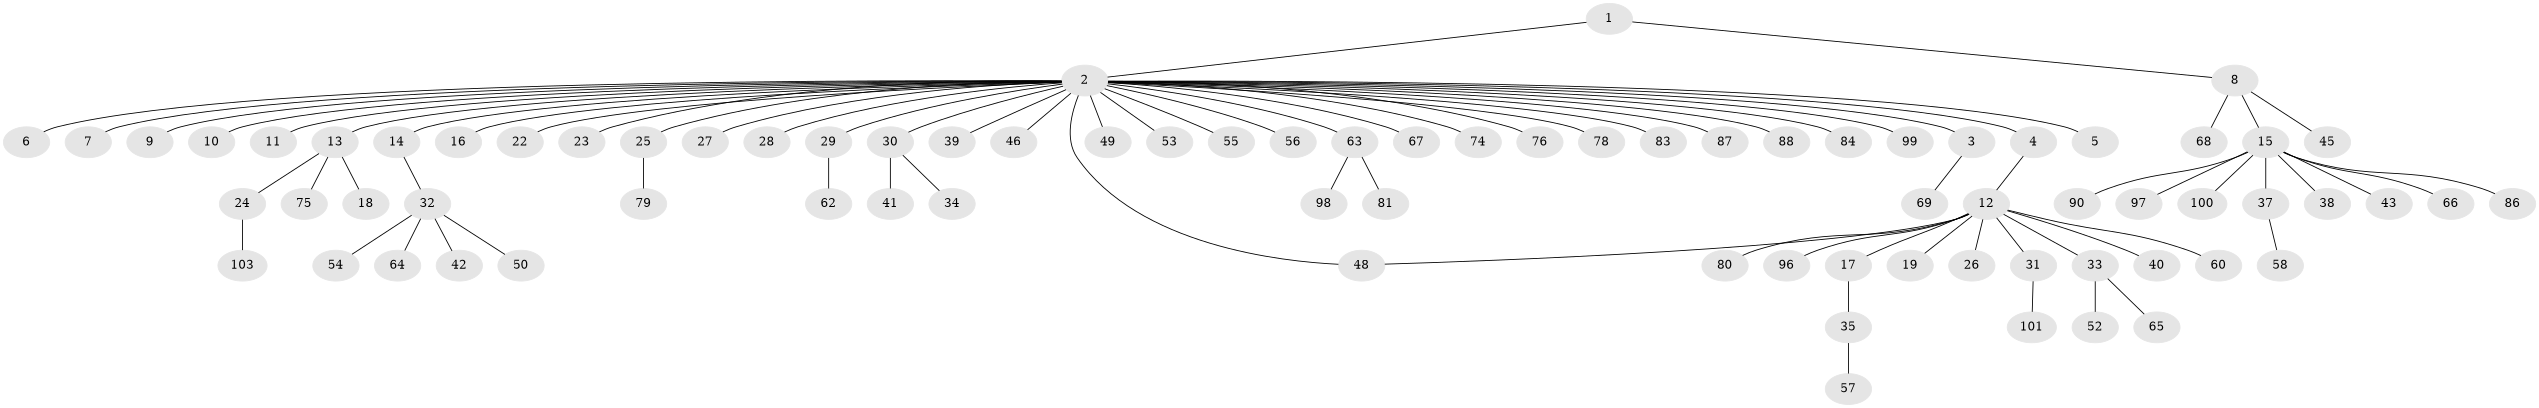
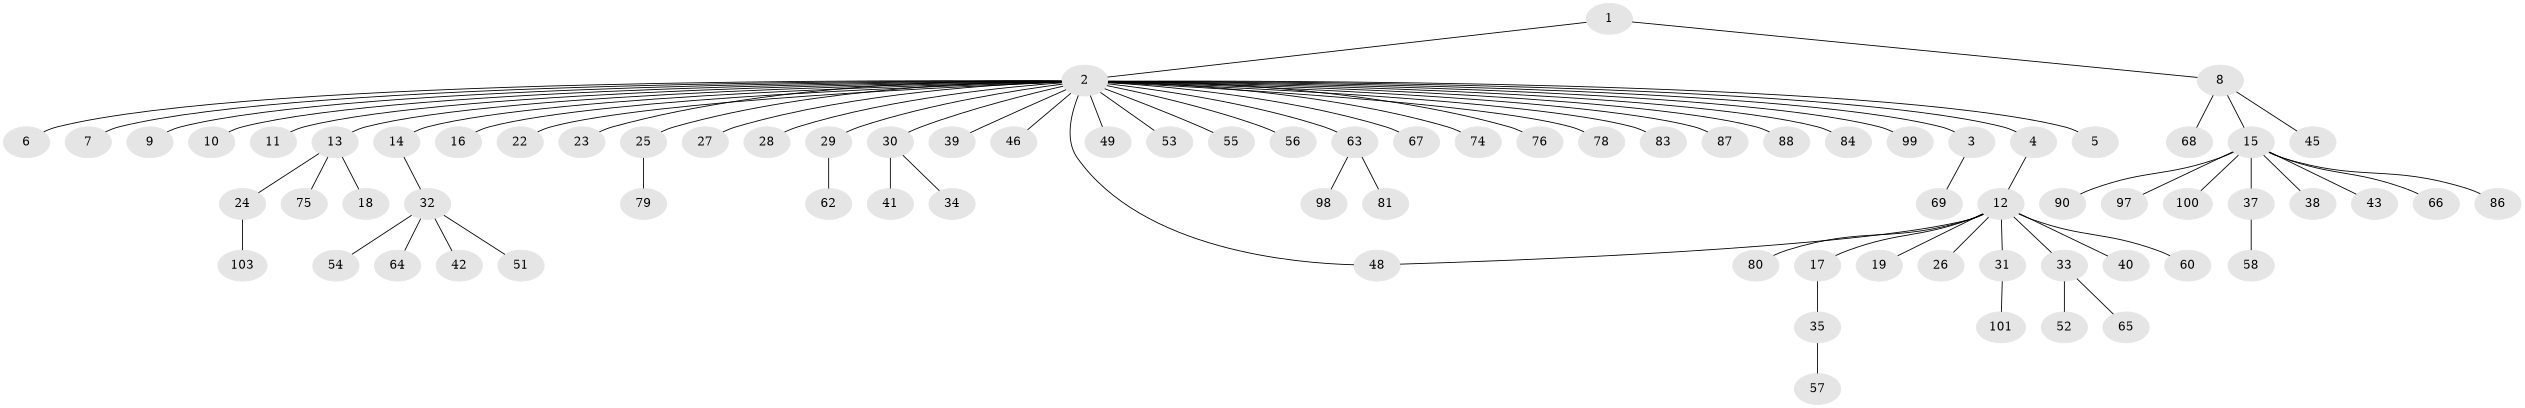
(521, 266) -> (521, 266)
(1787, 266) -> none
